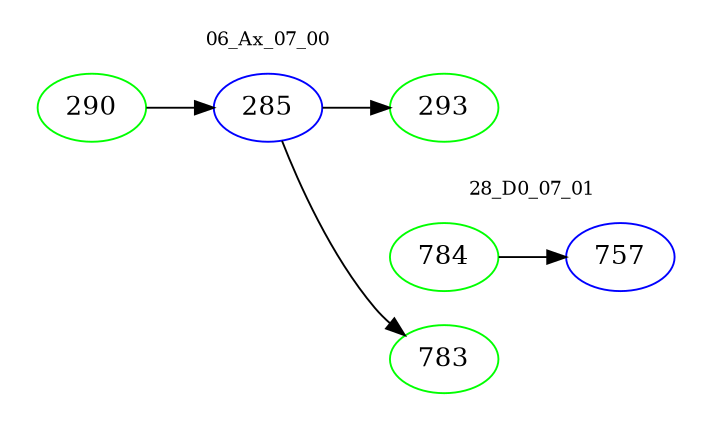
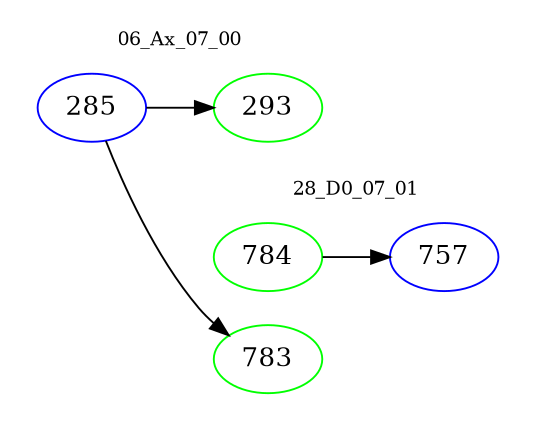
(92, 108) -> none
